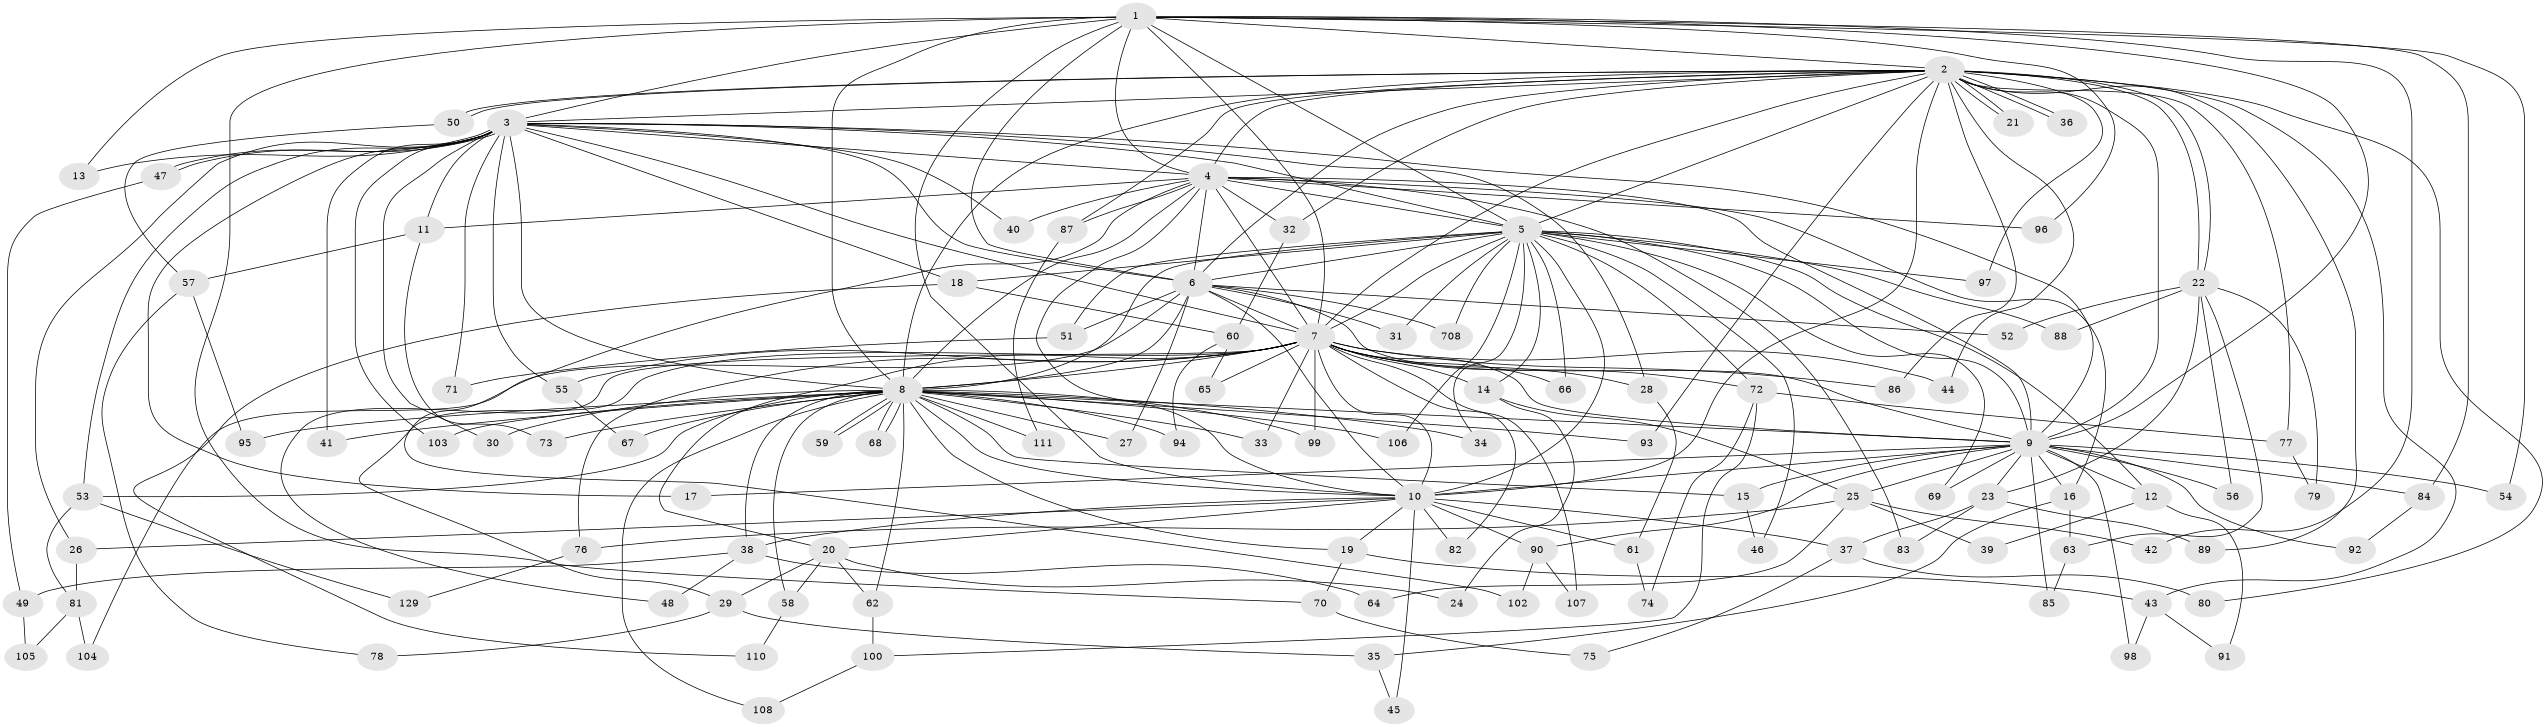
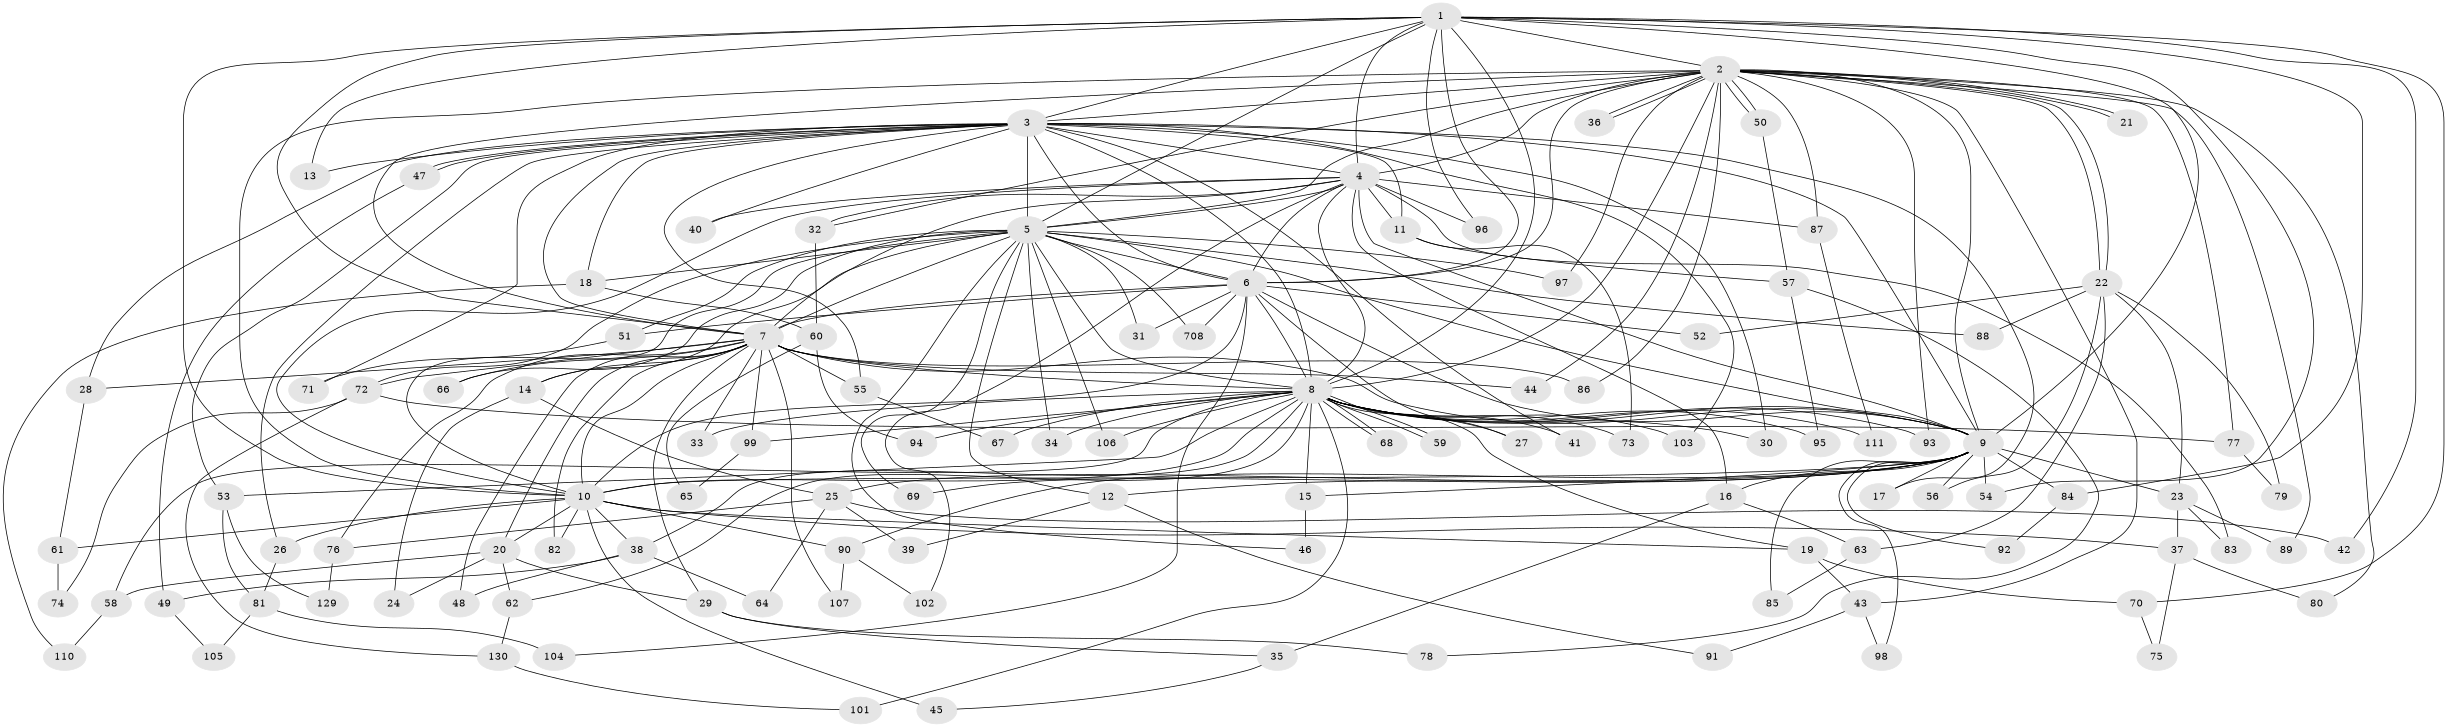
(1260, 363) -> (726, 465)
(873, 657) -> (499, 657)
(763, 711) -> (860, 711)
